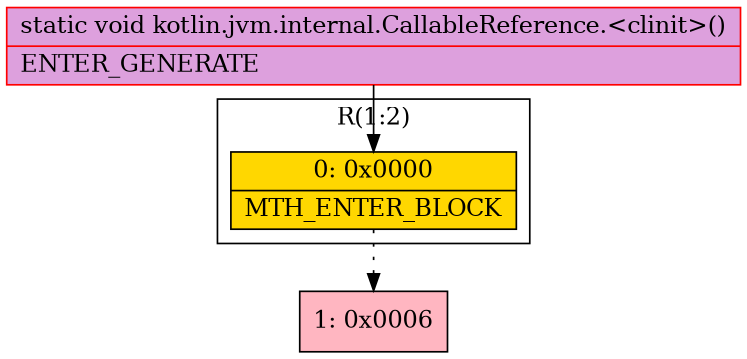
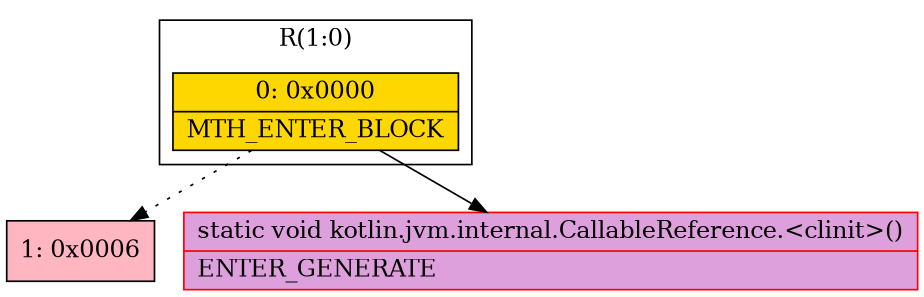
(374, 110) -> (426, 177)
(374, 118) -> (316, 39)
